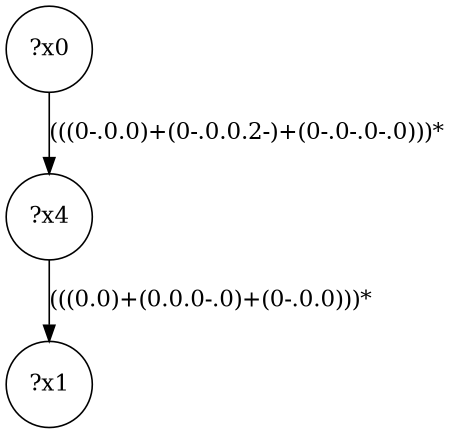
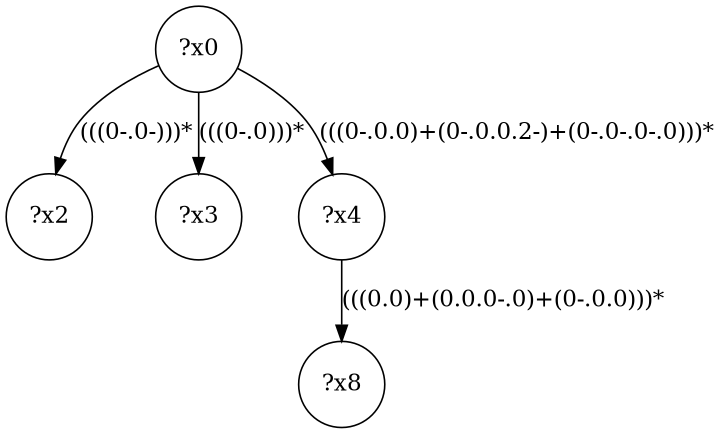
none -> (49, 217)
none -> (199, 217)
(49, 384) -> (342, 384)
